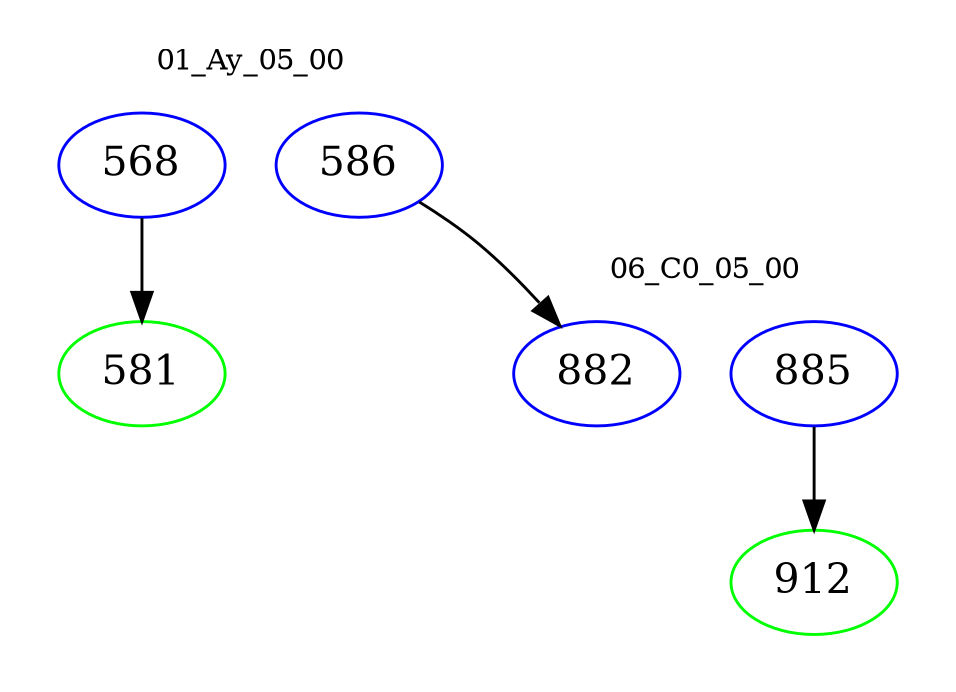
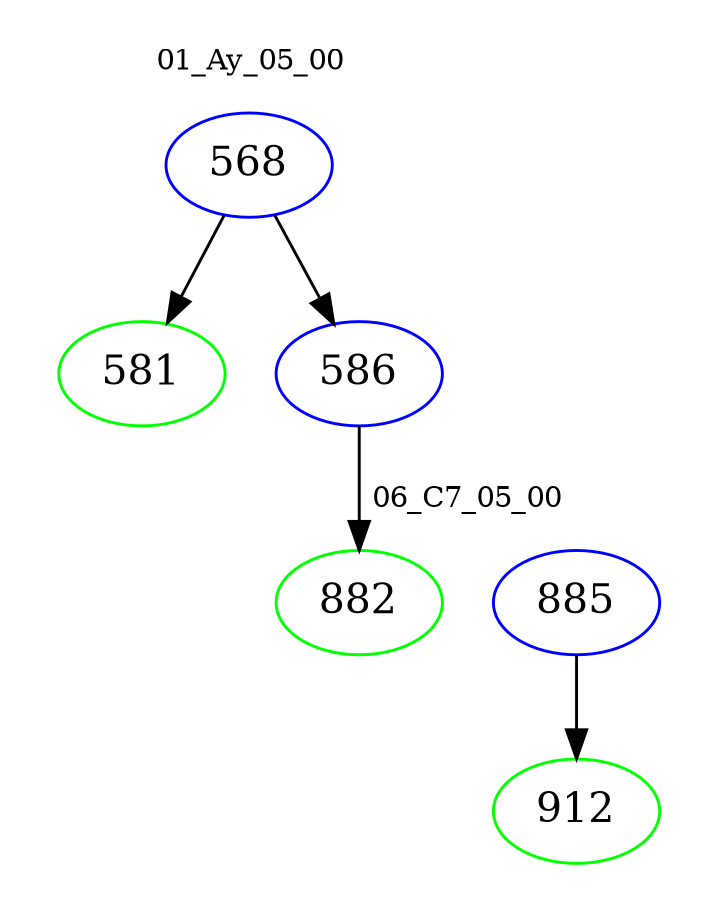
none -> (297, 256)
(705, 271) -> (468, 500)
(597, 374) -> (359, 603)
